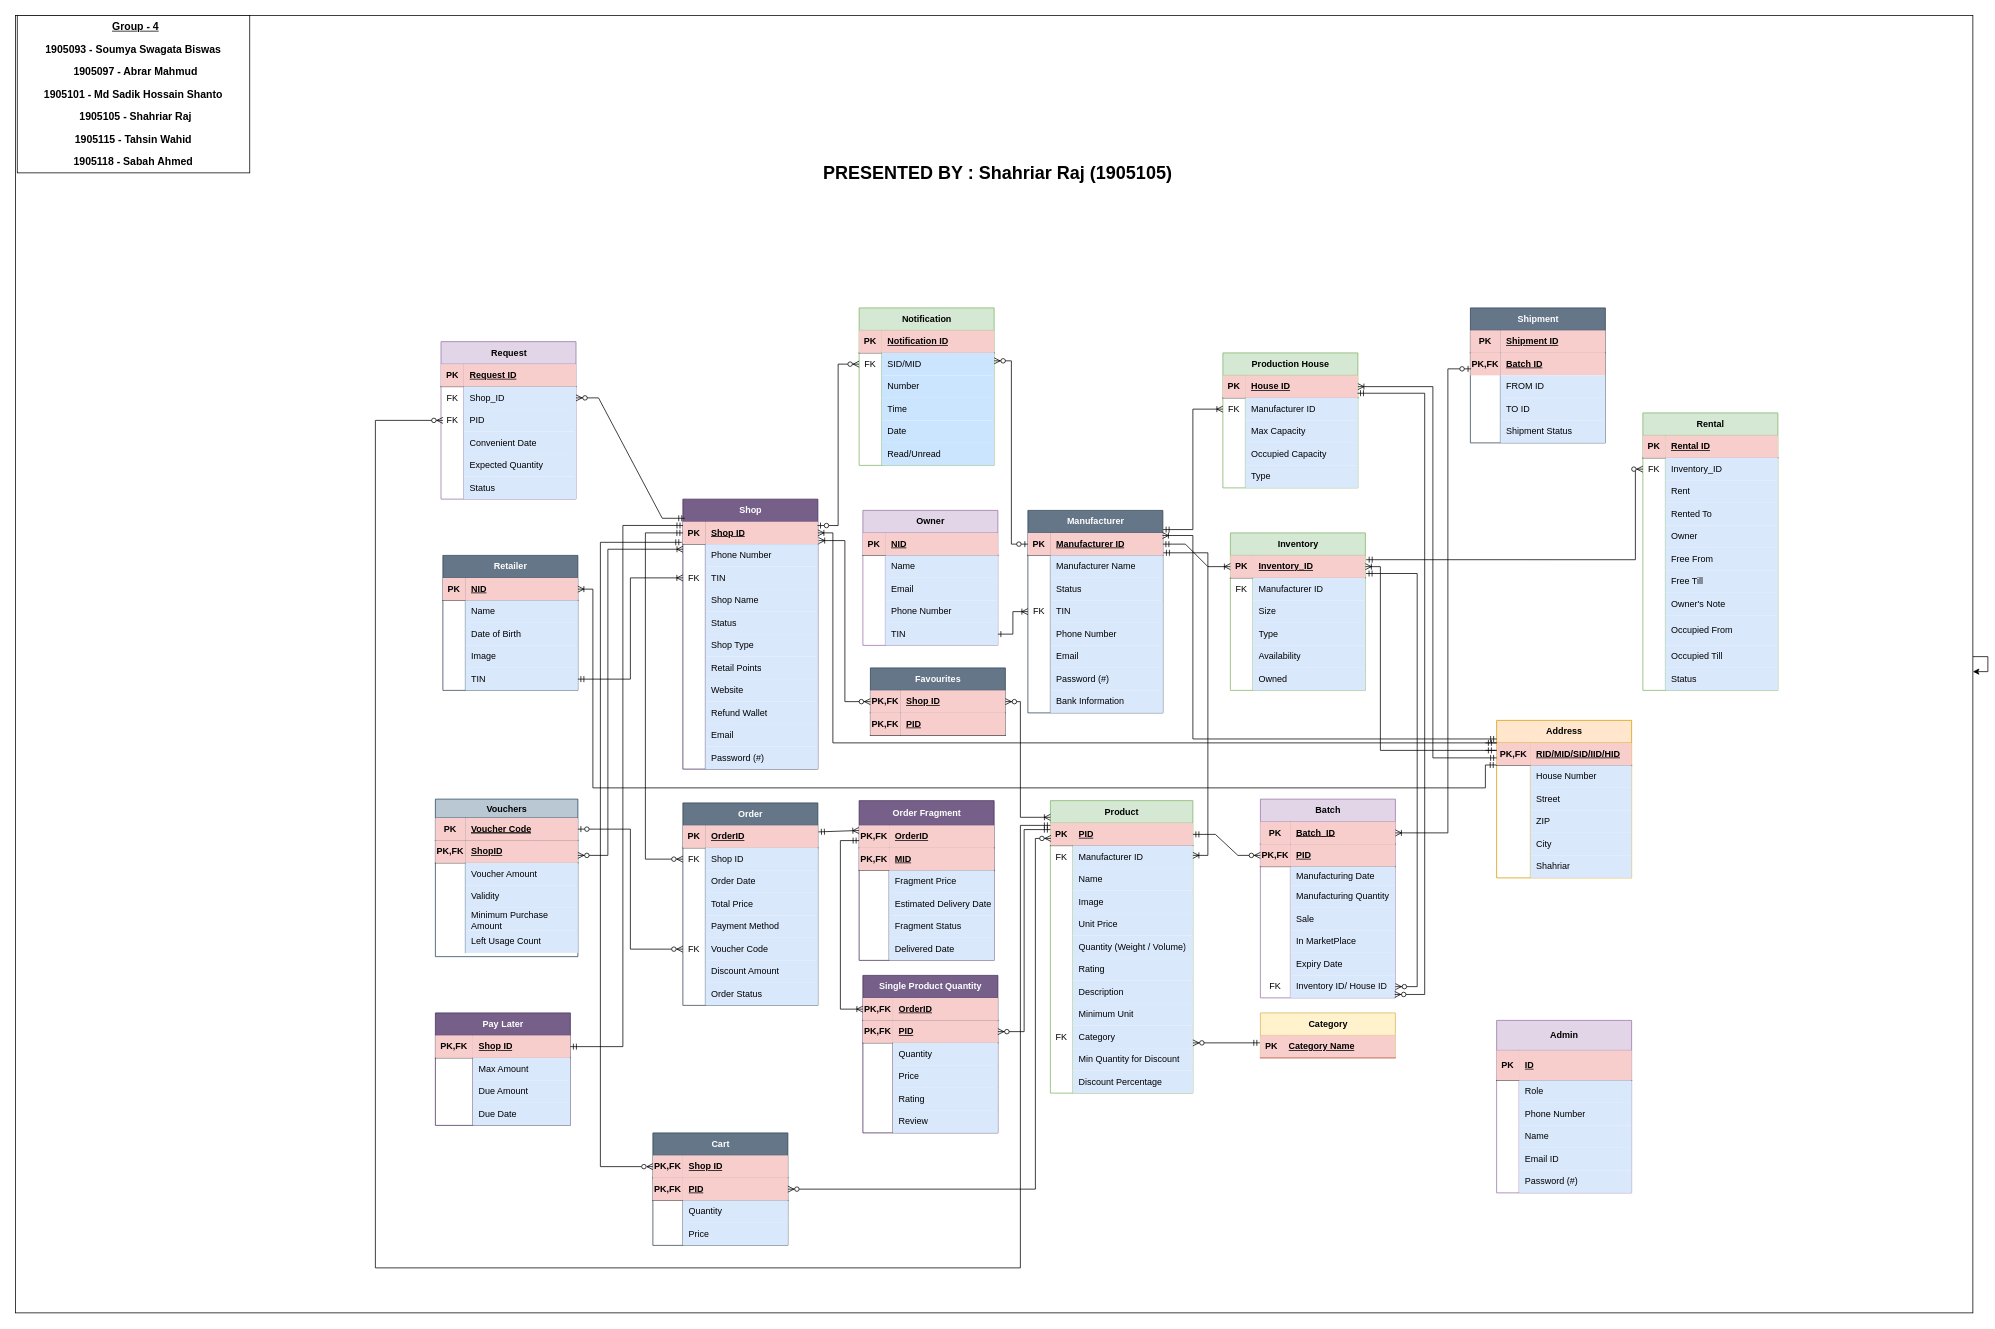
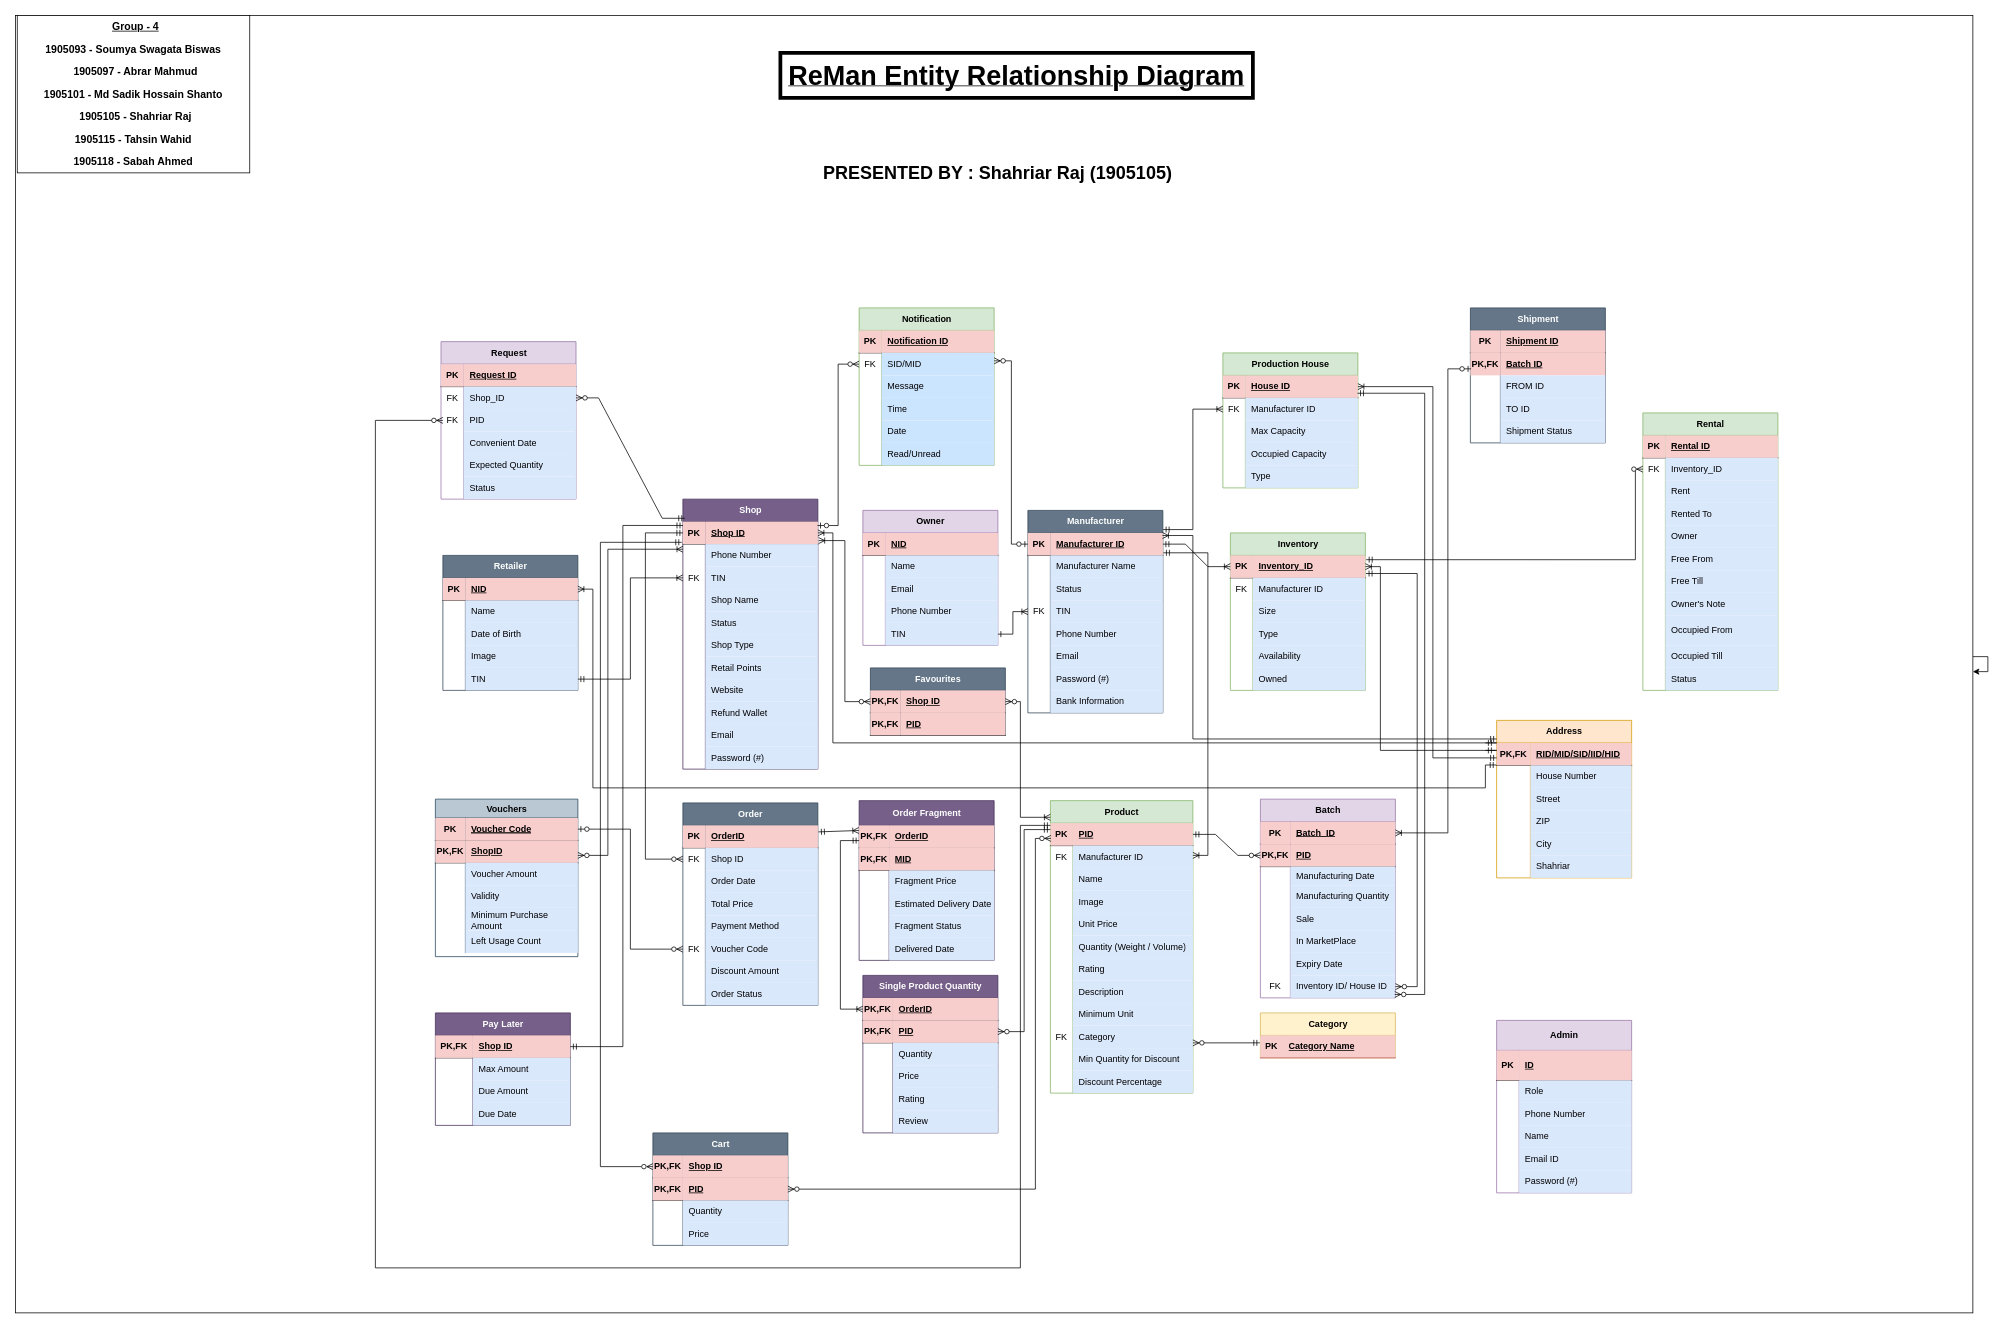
none -> (1017, 75)
(903, 387) -> (905, 387)
